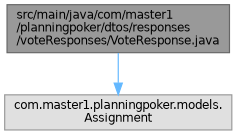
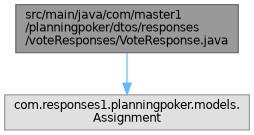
(118, 112) -> (127, 112)
